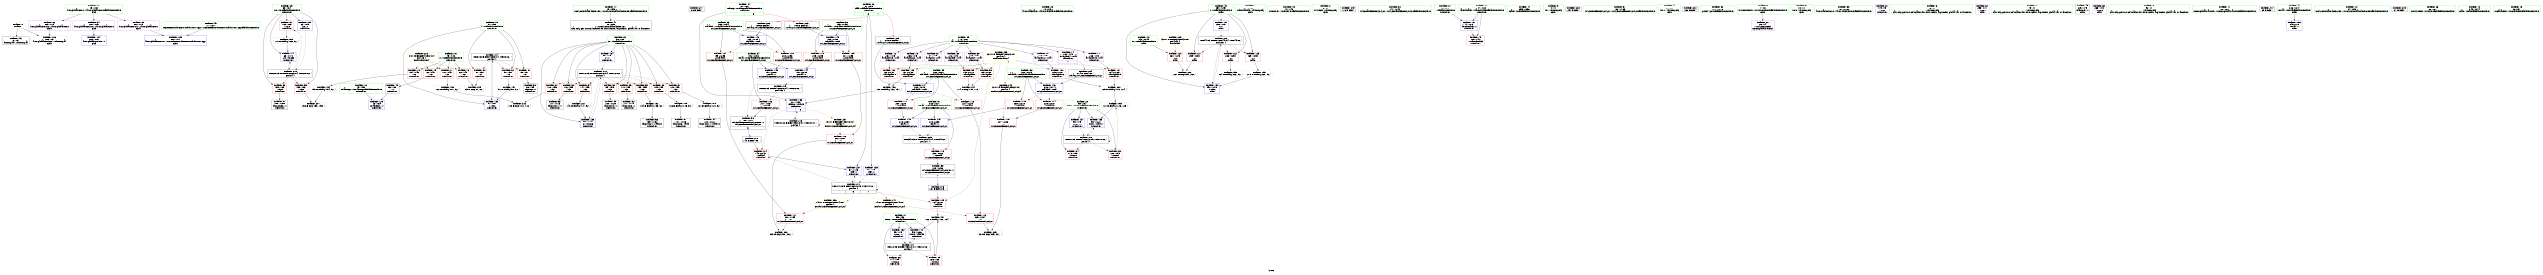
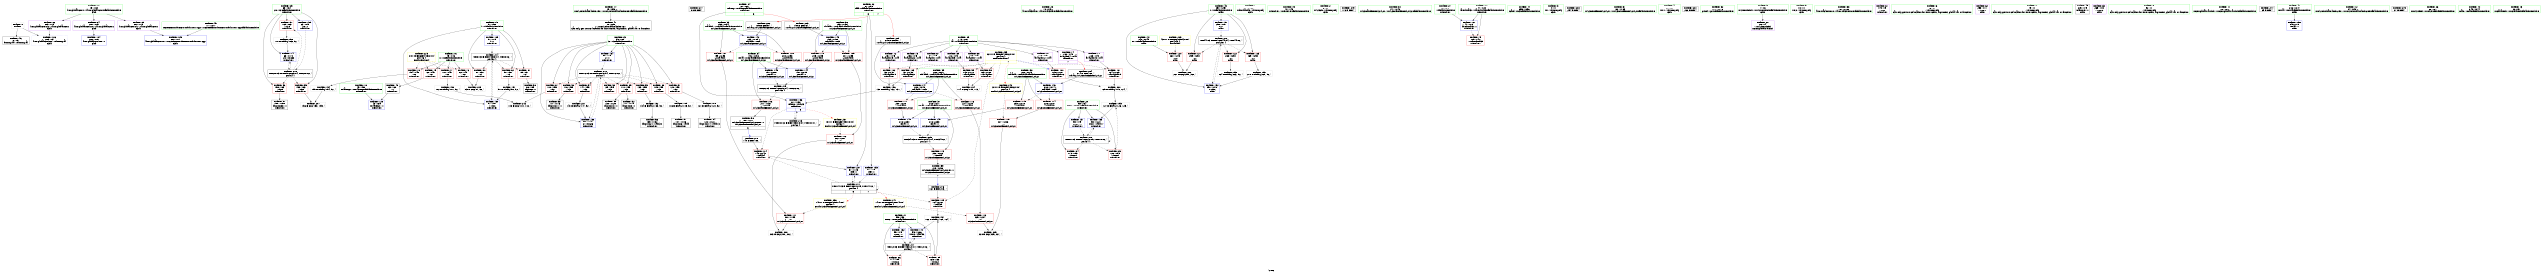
none -> (492, 41)
(751, 94) -> (776, 81)
(610, 96) -> (619, 96)
